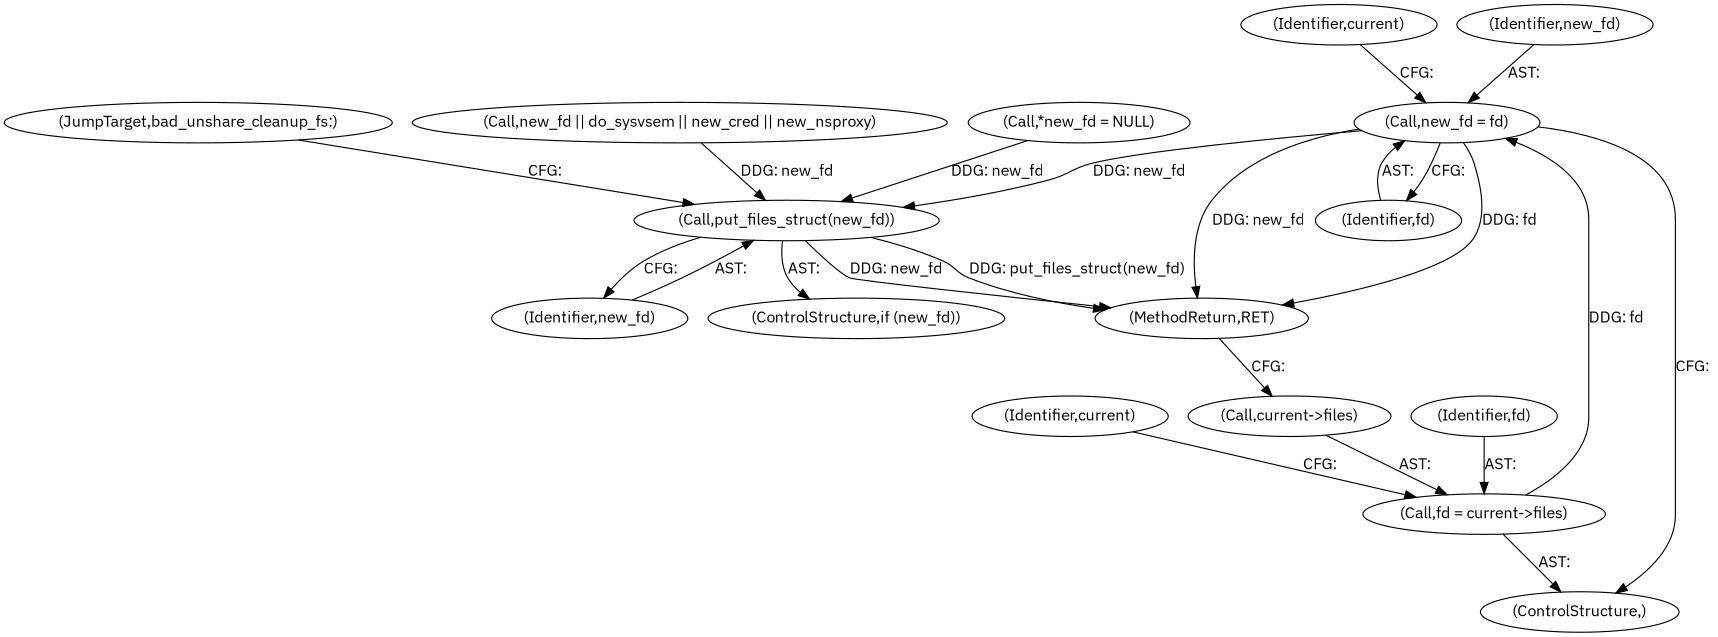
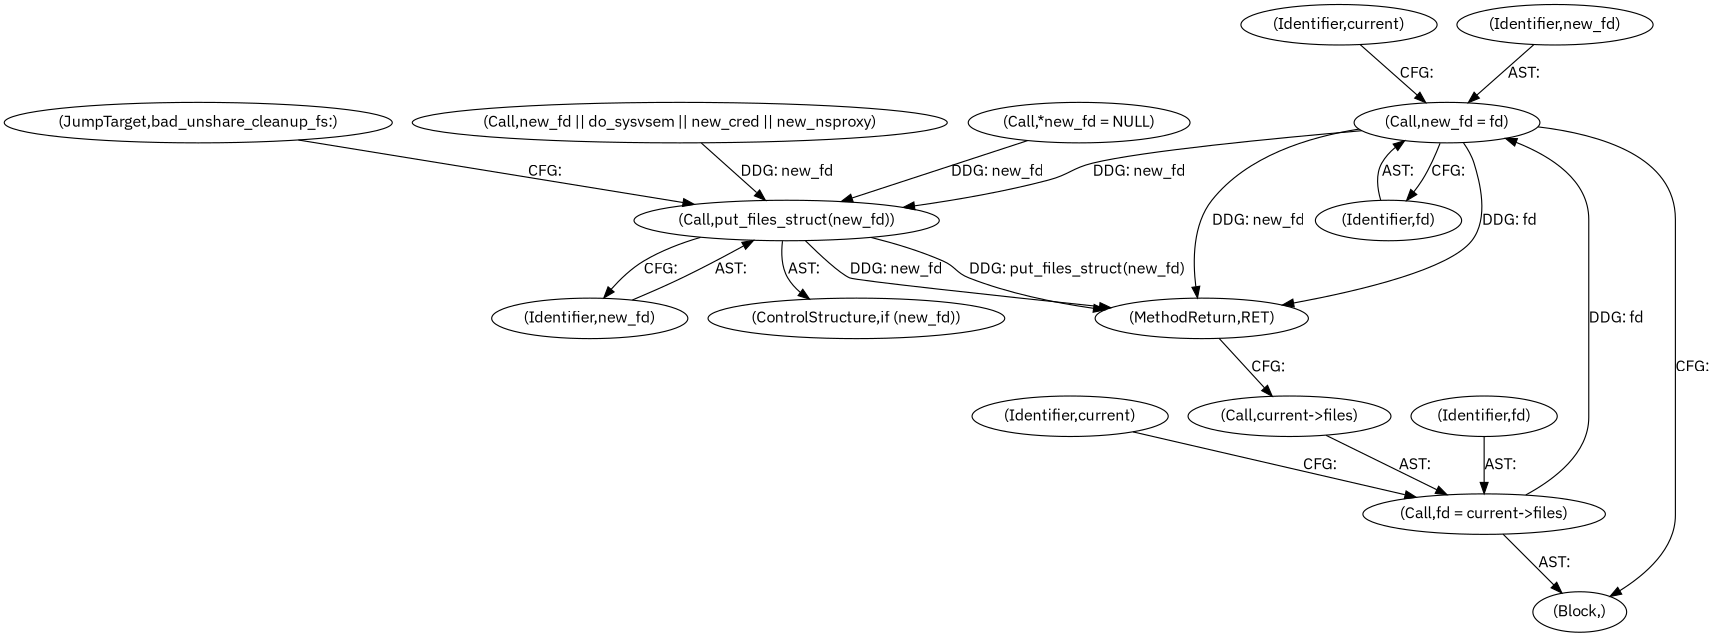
(1580, 612) -> (1580, 612)
